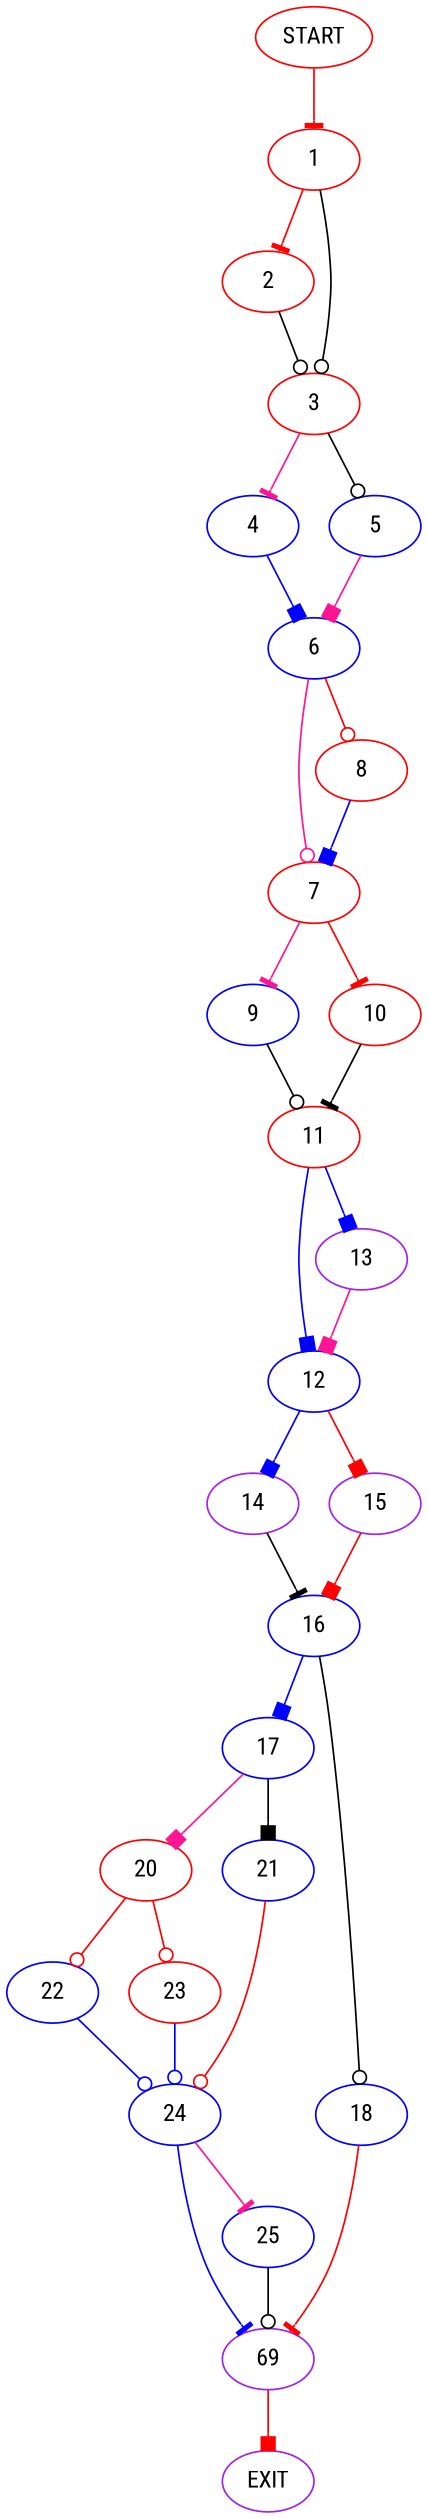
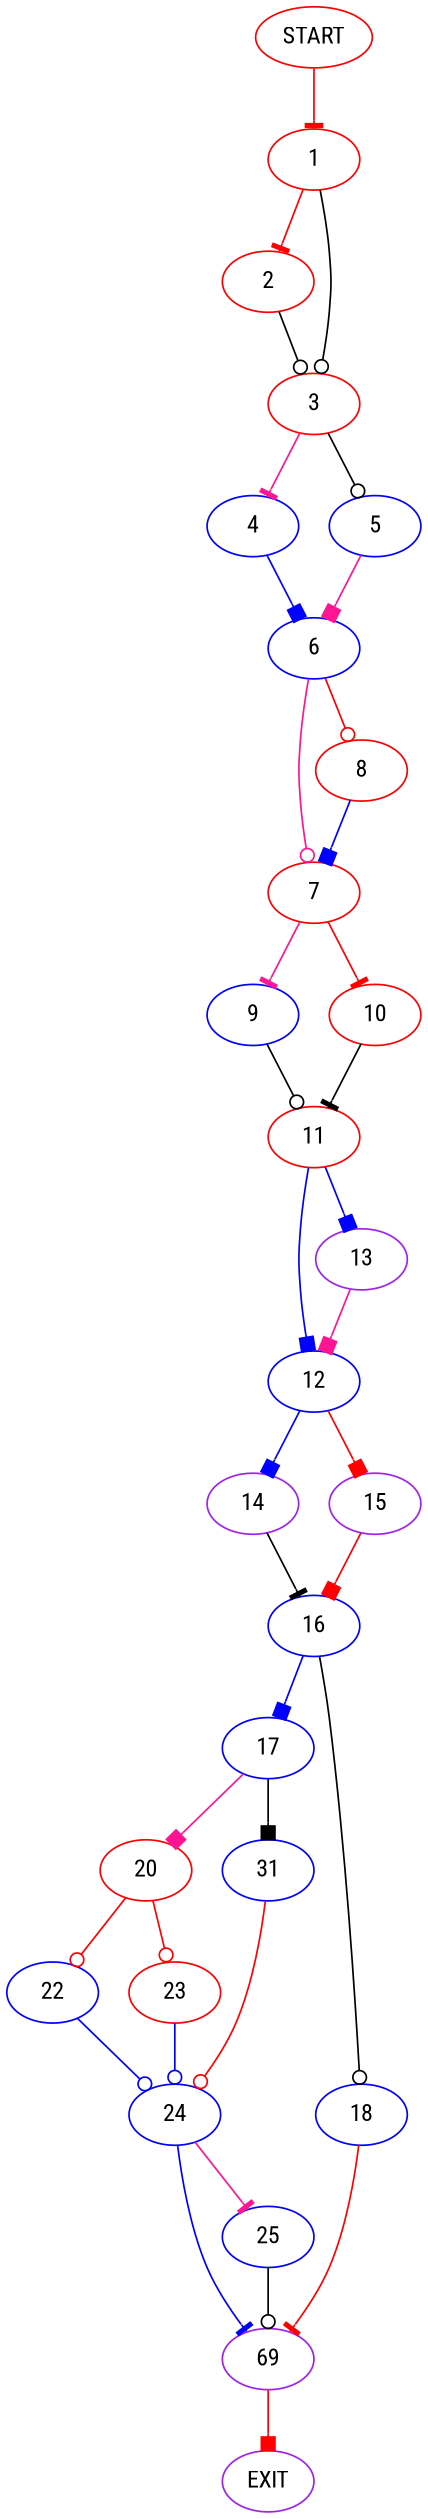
(268, 1870) -> (268, 1870)
